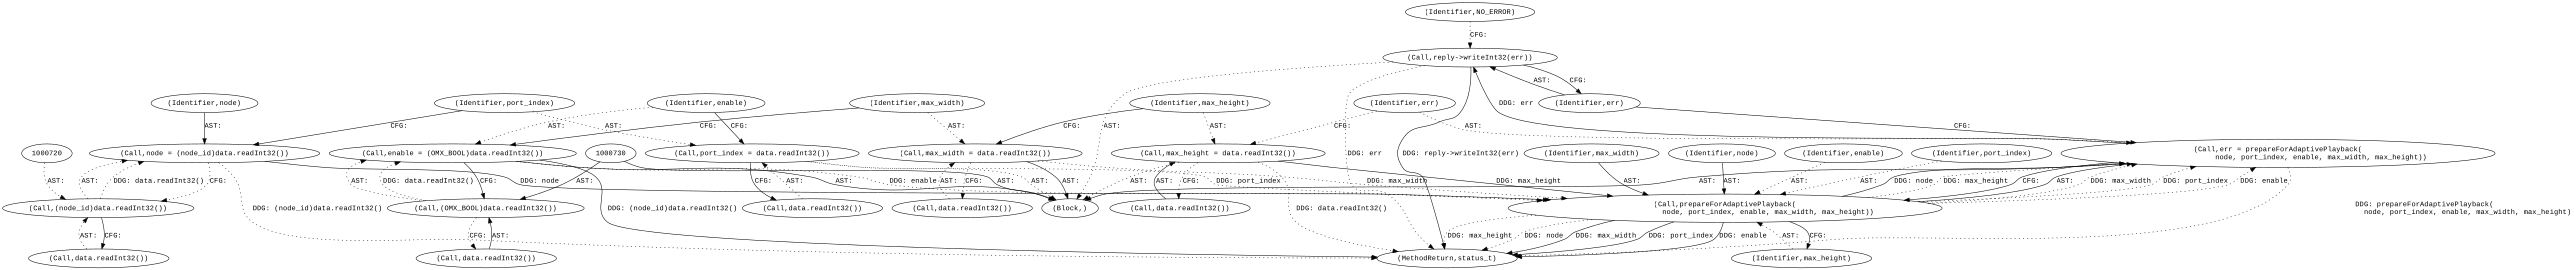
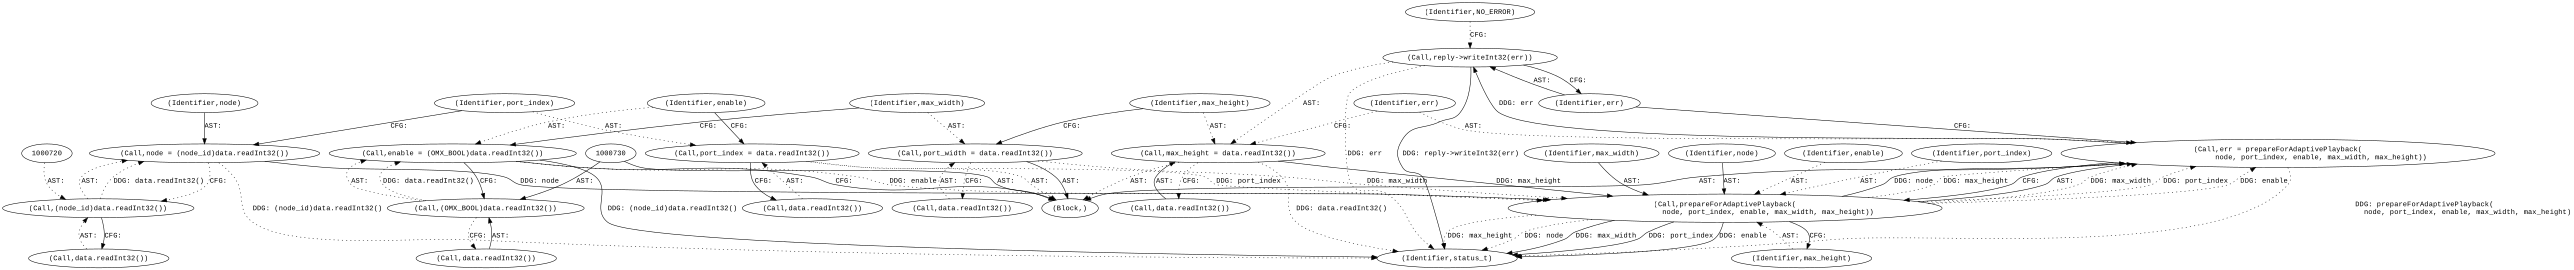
(1202, 77) -> (1309, 90)
(975, 153) -> (975, 153)
(846, 181) -> (846, 181)
(1447, 258) -> (1447, 258)
